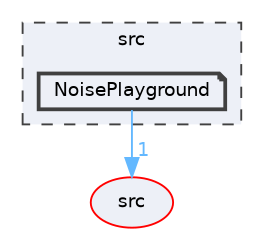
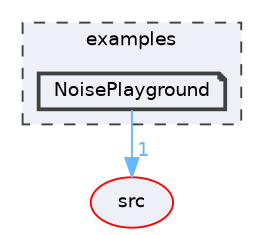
(132, 41) -> (132, 41)
